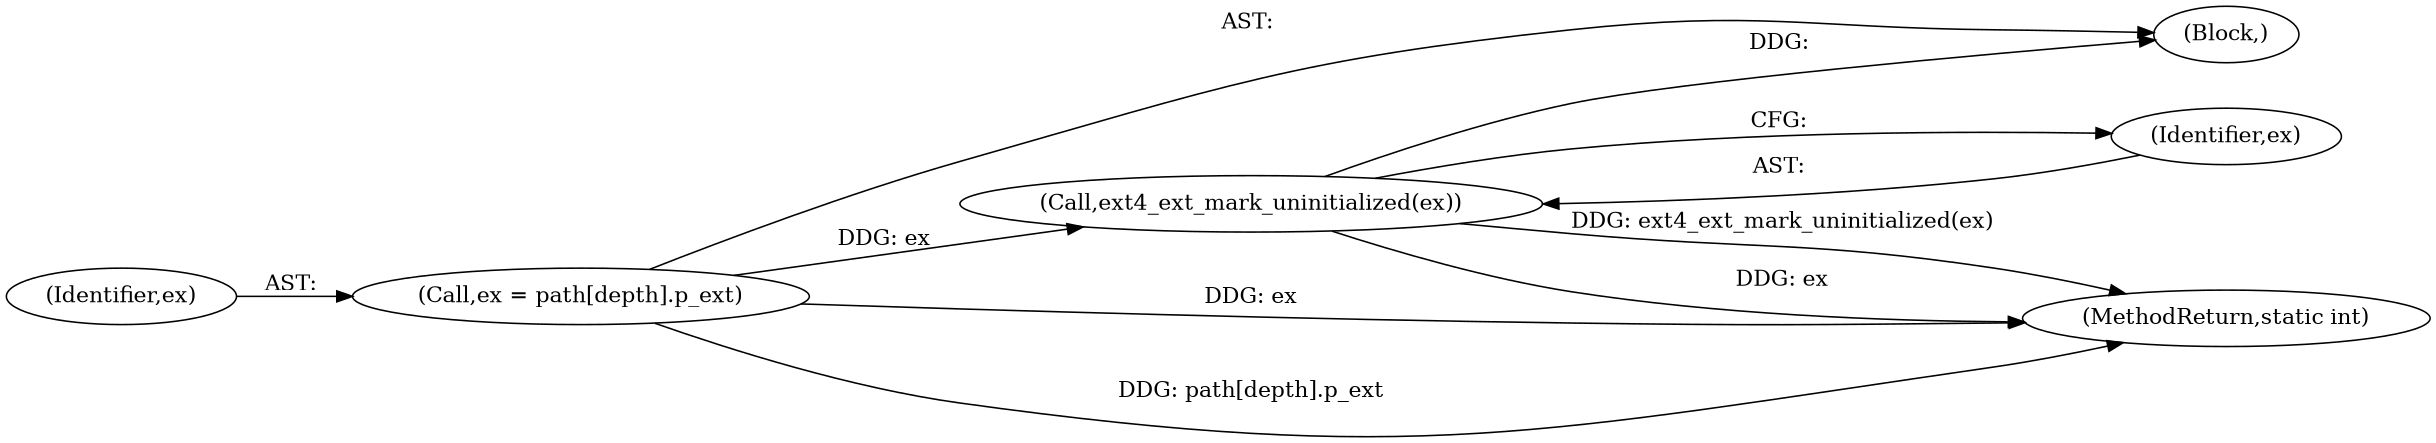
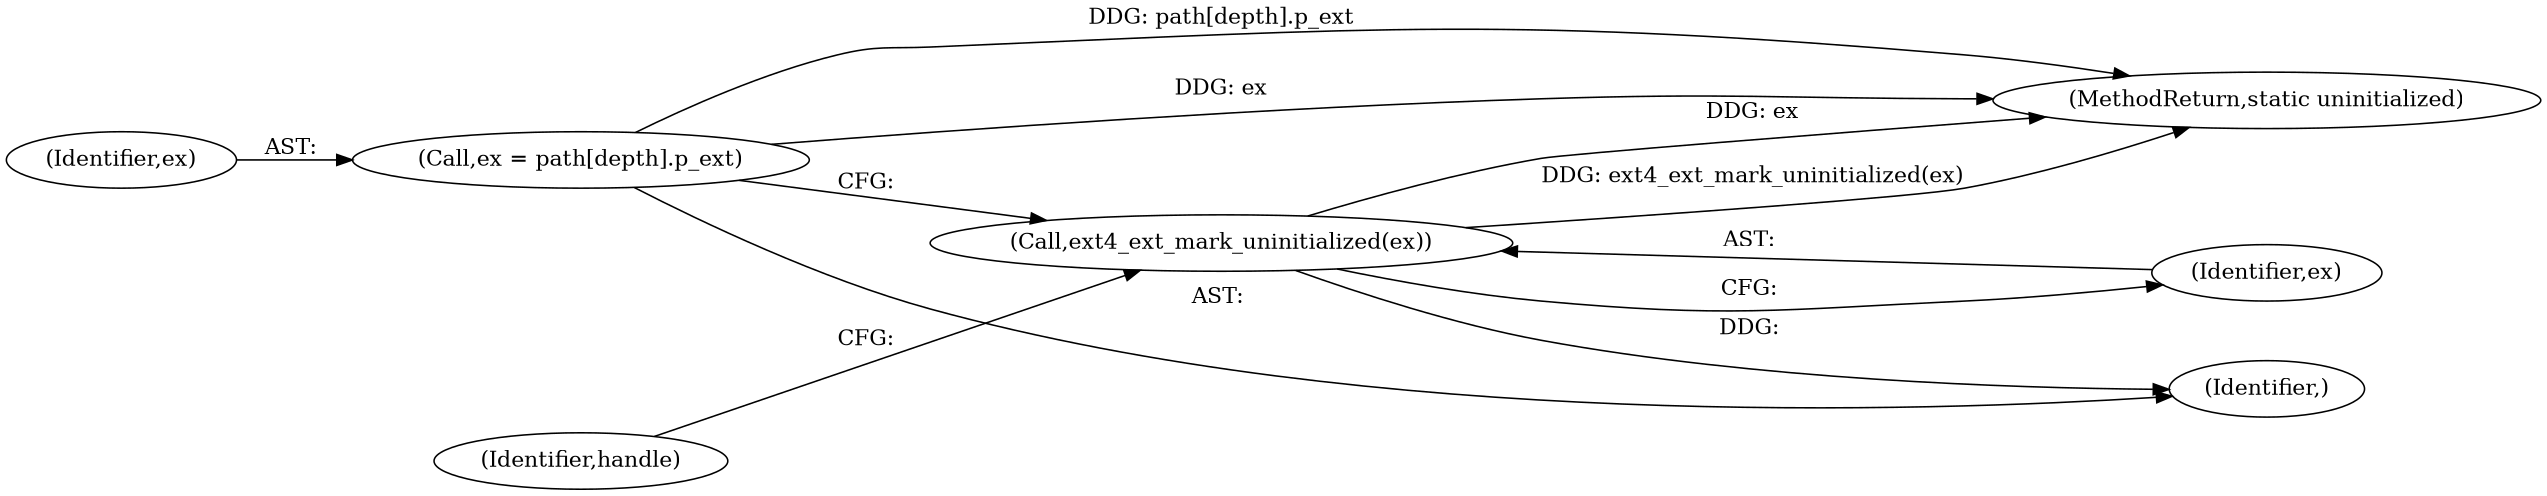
(2226, 34) -> (2267, 389)
(884, 239) -> (870, 183)
(2226, 318) -> (2267, 100)
none -> (581, 461)
